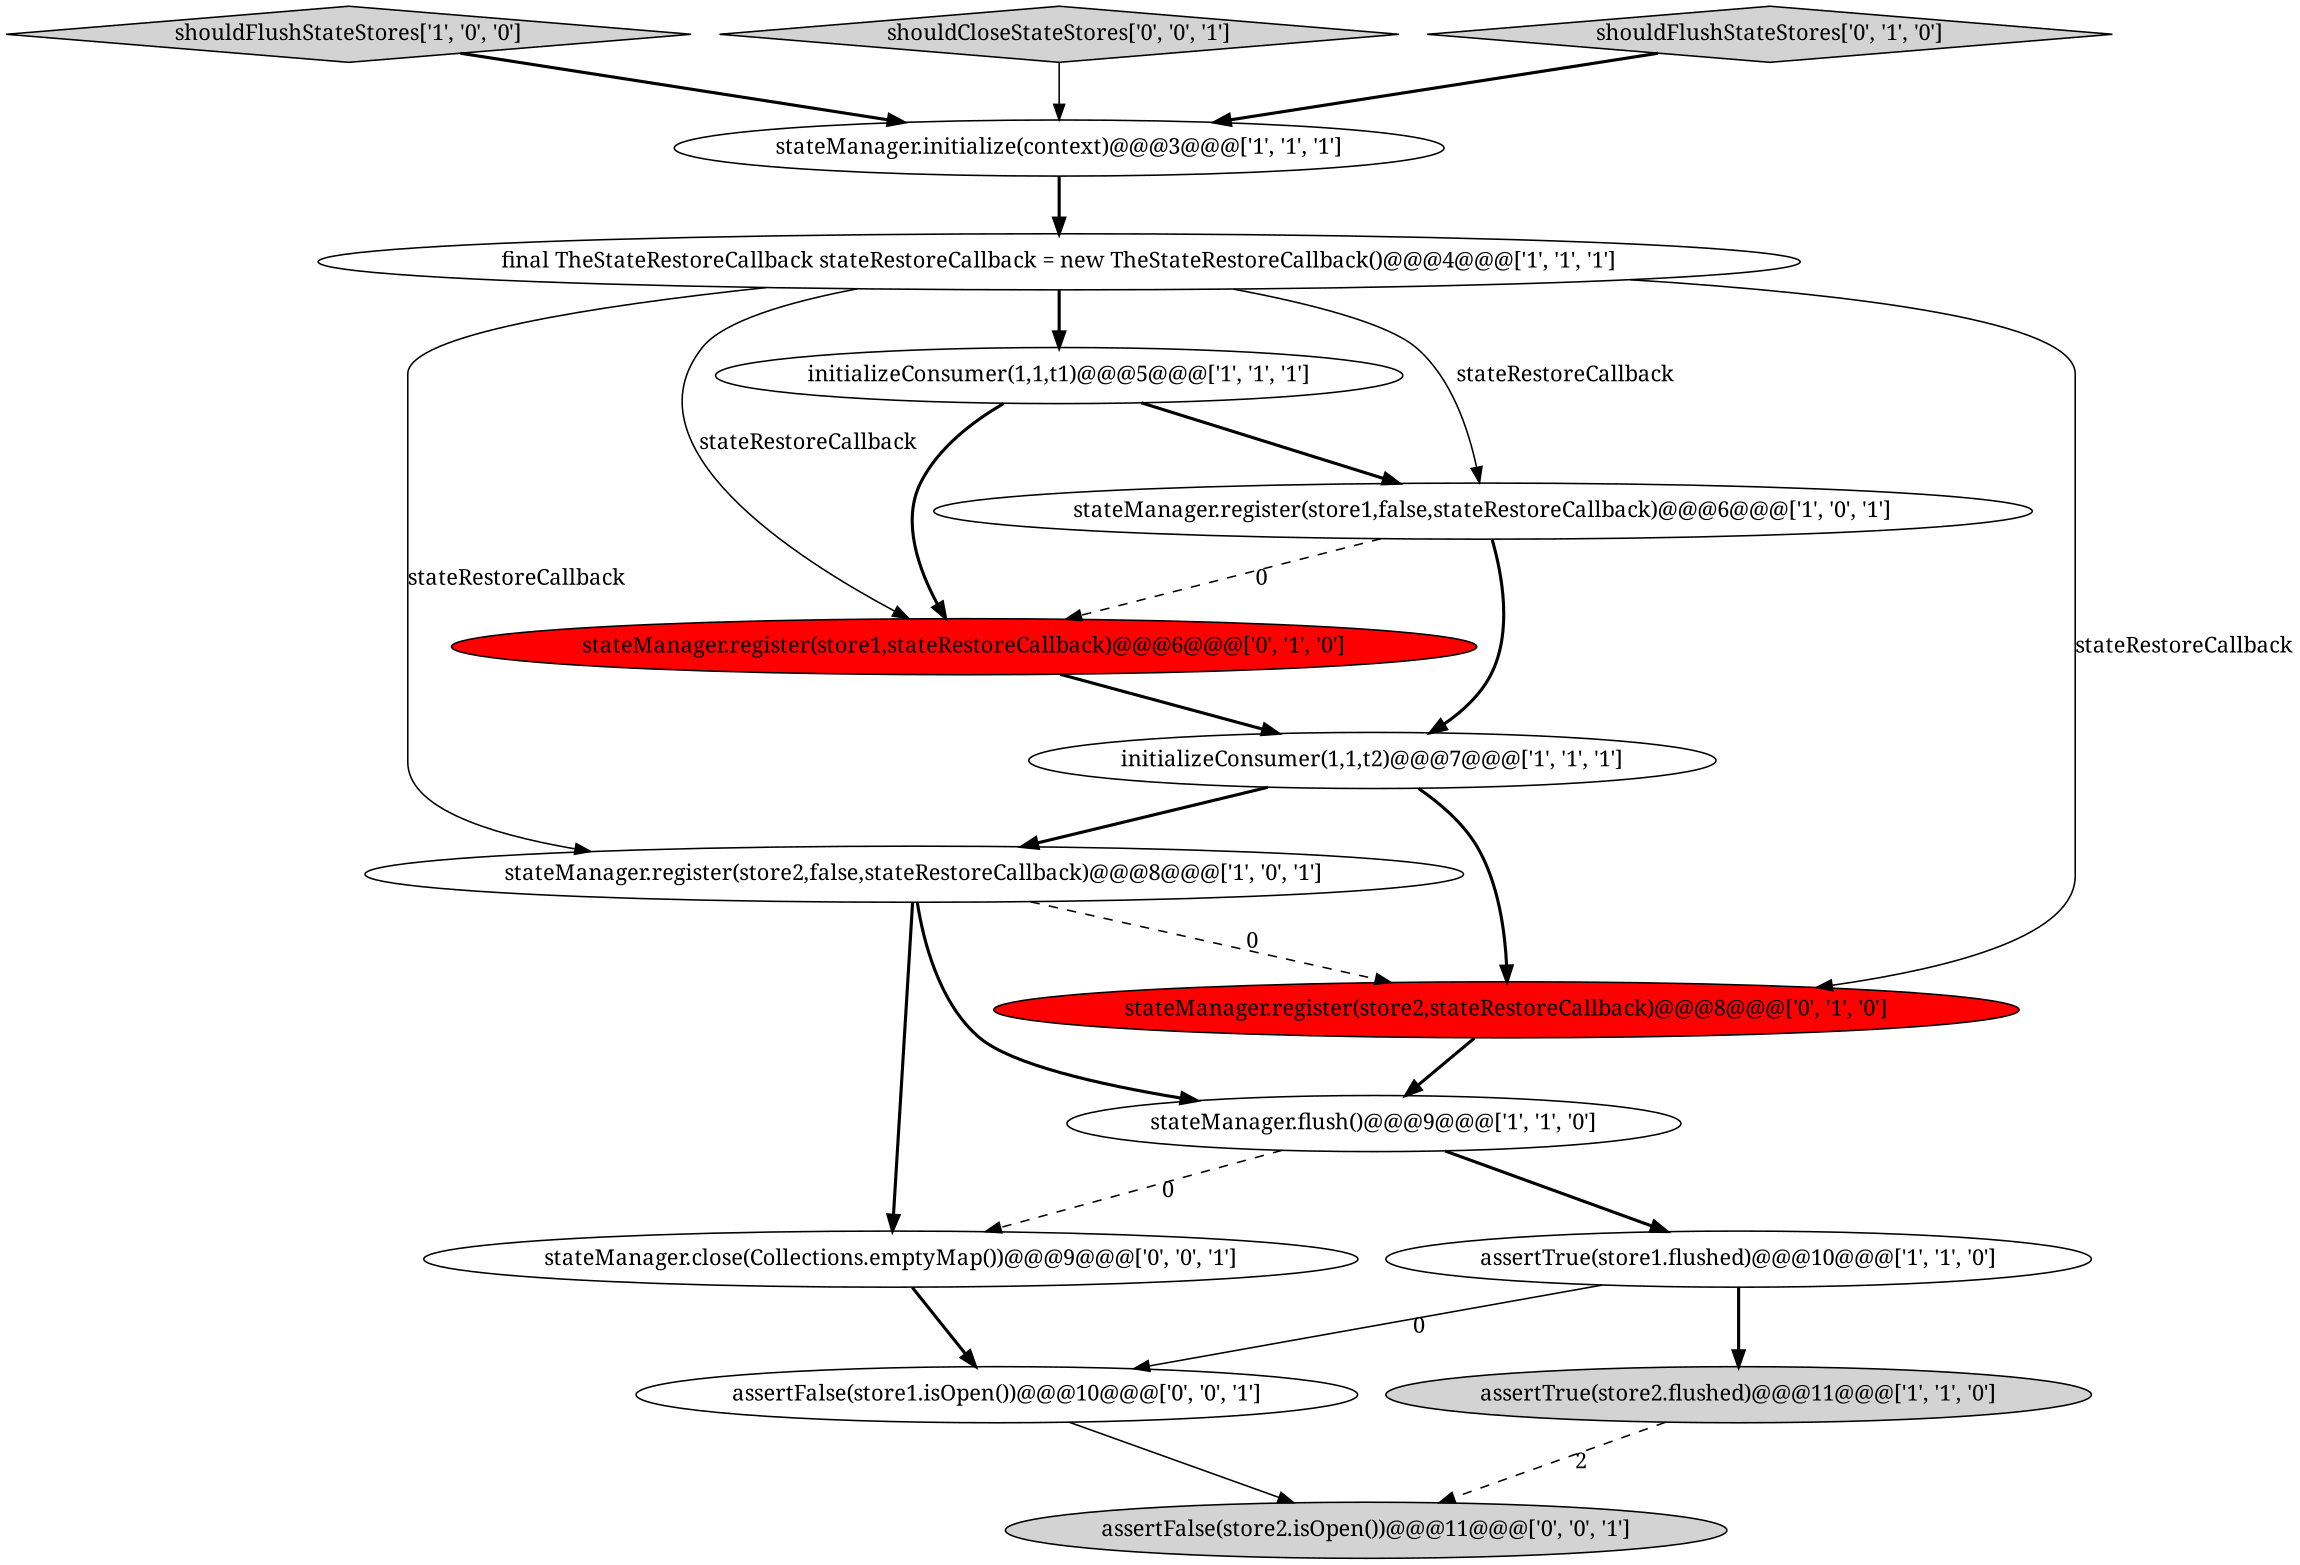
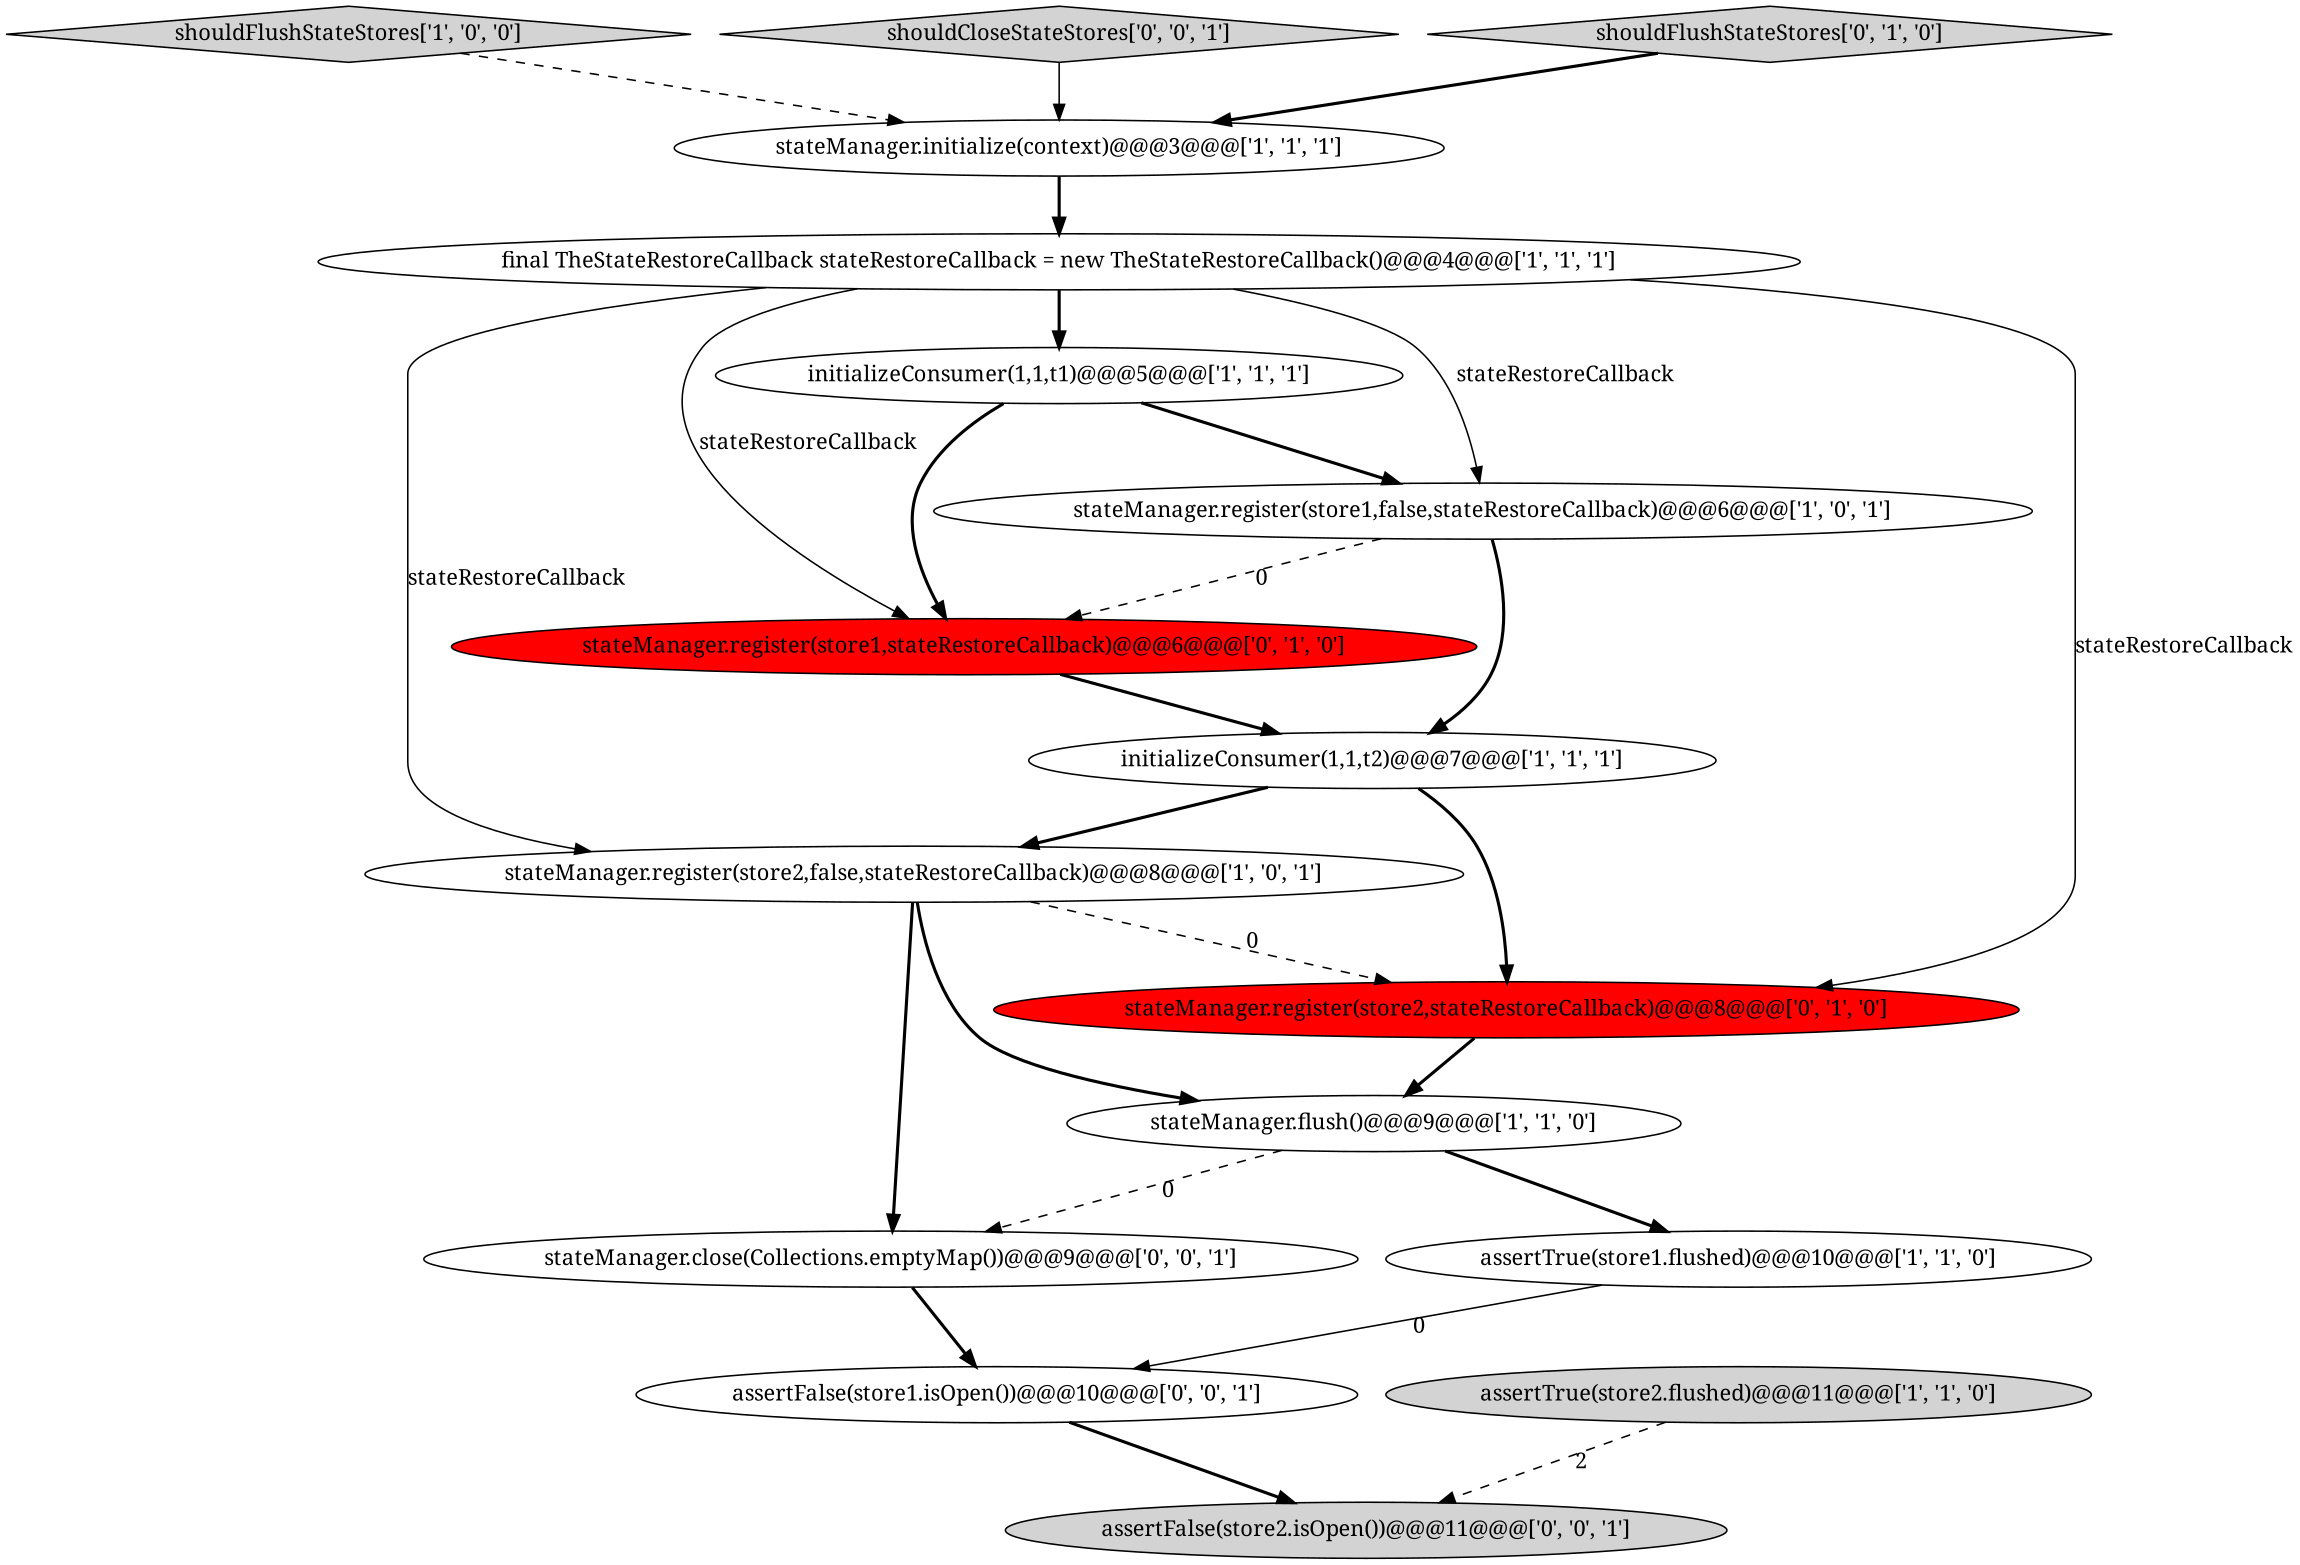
(674, 87) -> (674, 87)
(1739, 1319) -> none
(1174, 1460) -> (1174, 1460)
